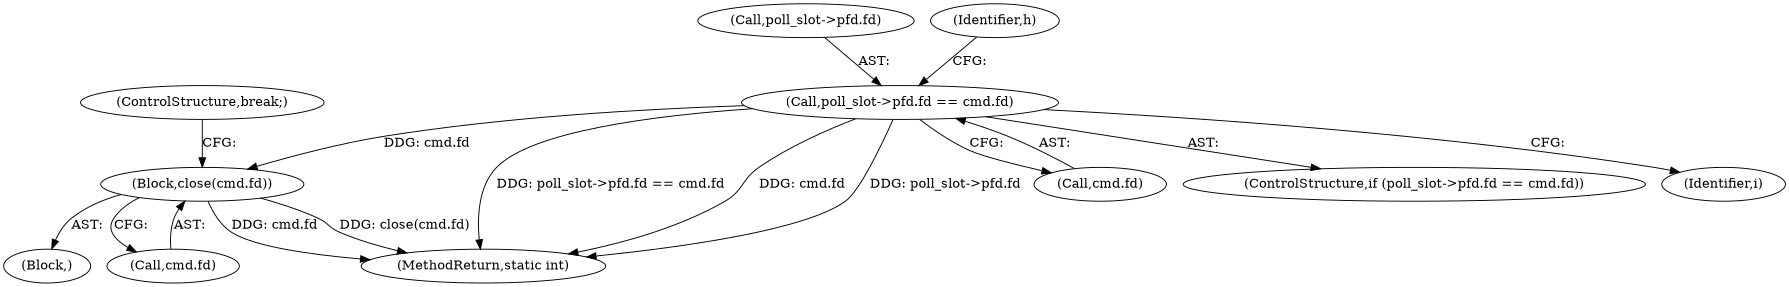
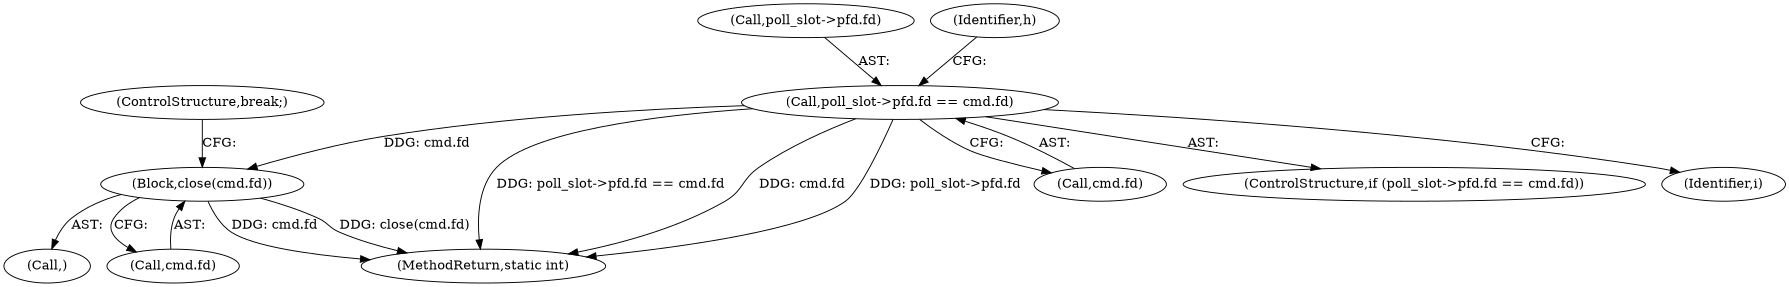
(47, 266) -> (47, 266)
